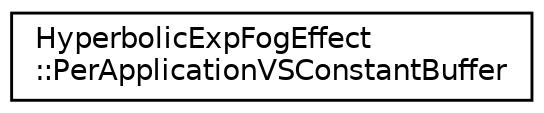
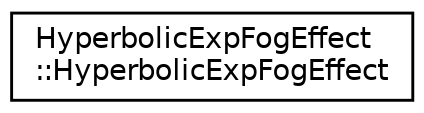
(272, 57) -> (212, 57)
